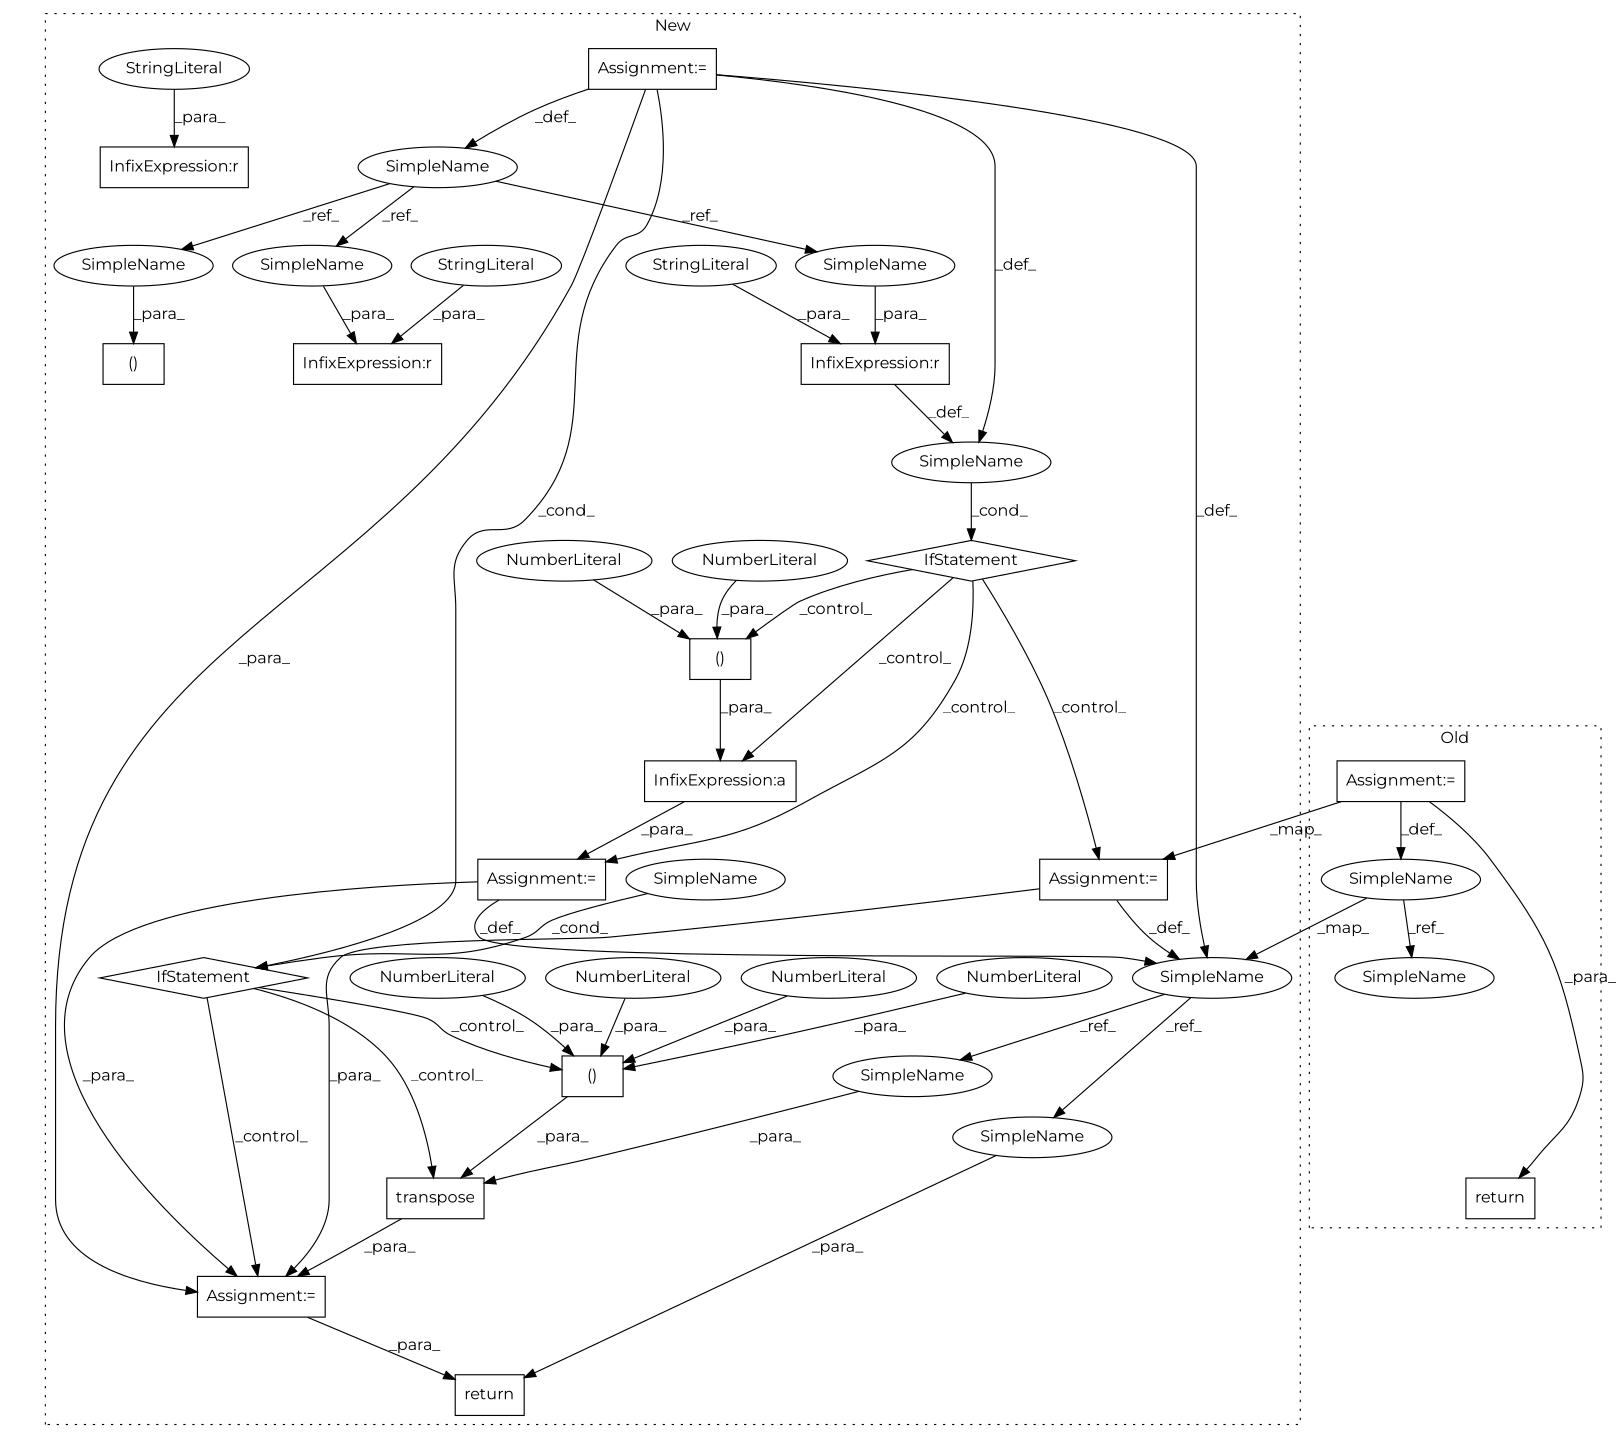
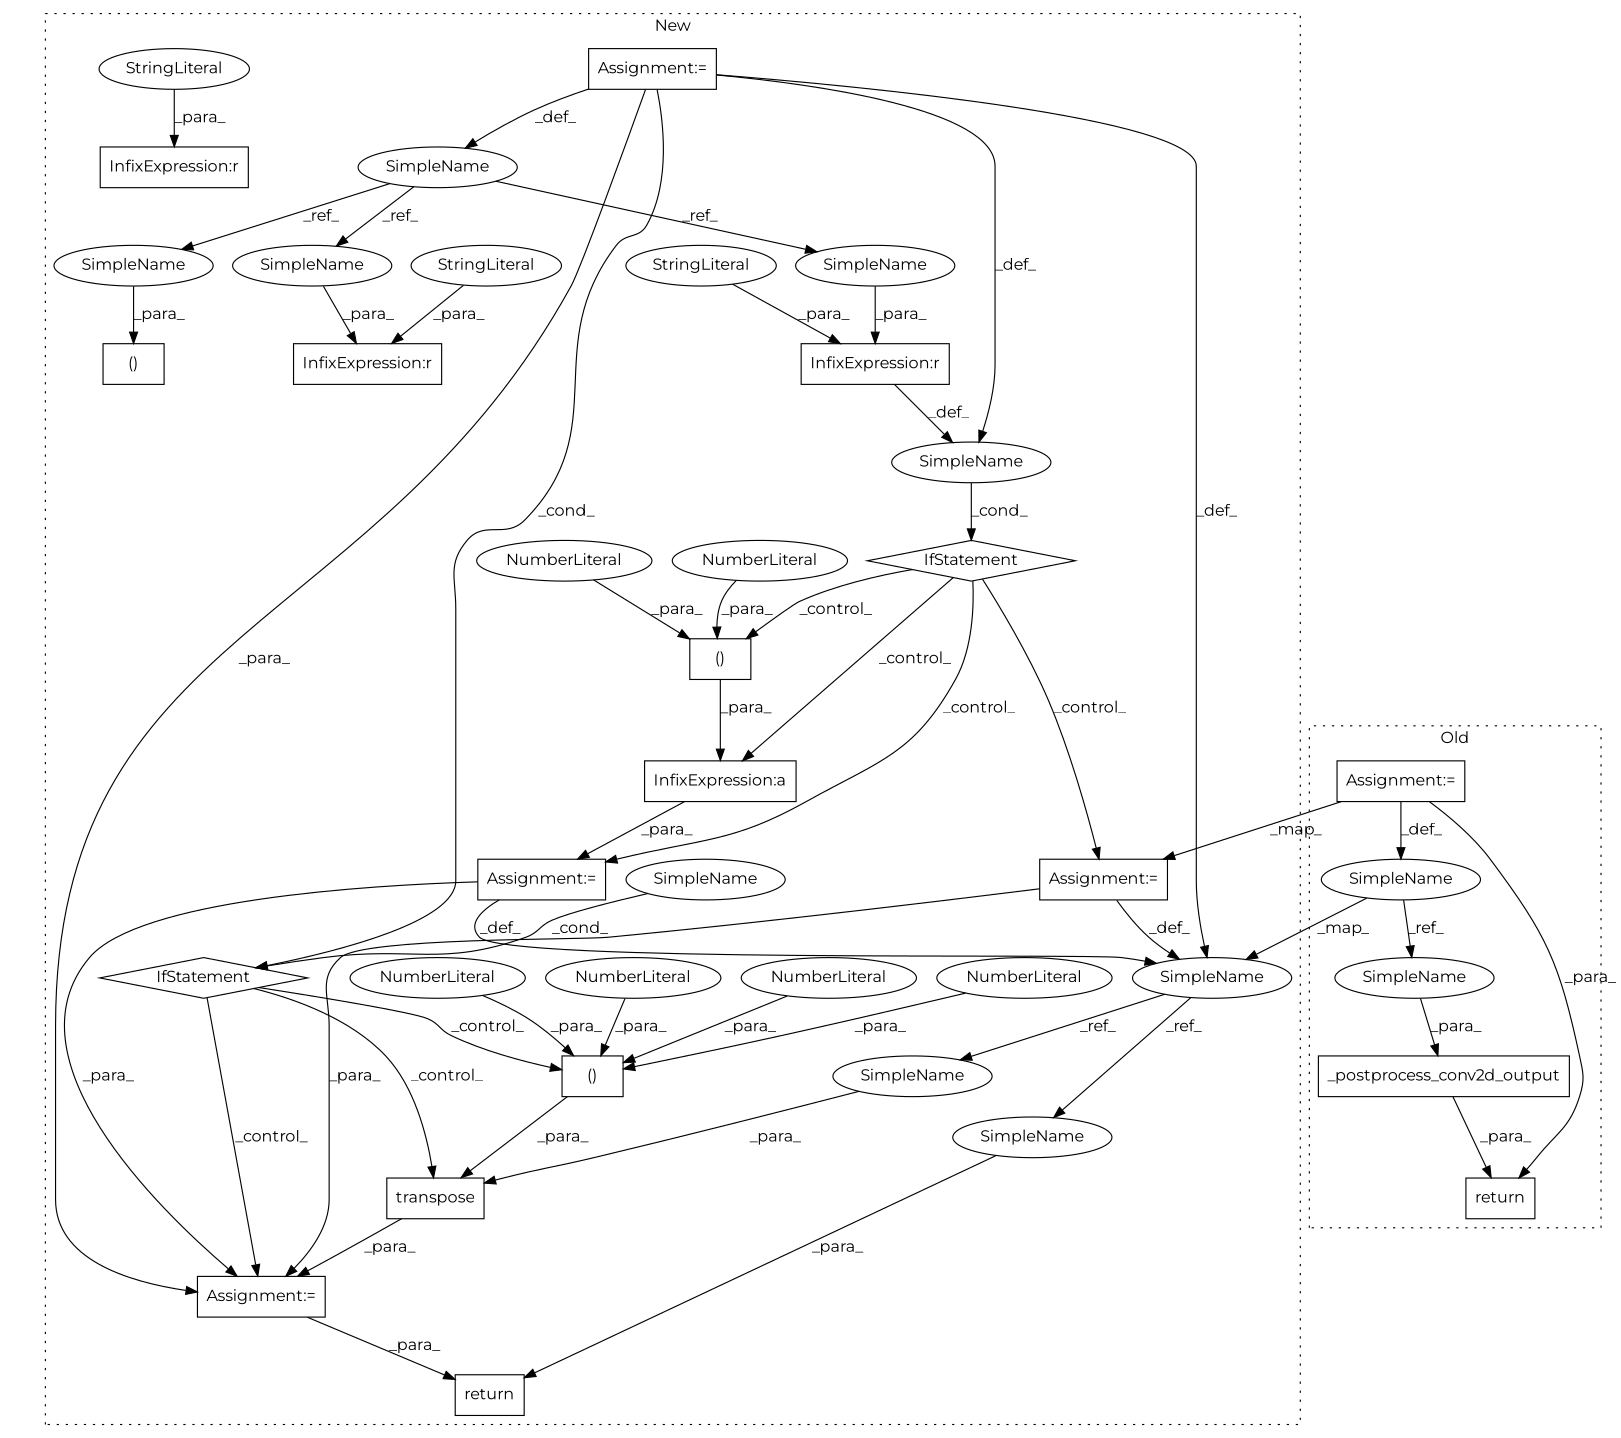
none -> (1444, 1076)
